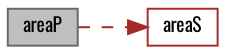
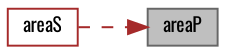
(103, 27) -> (103, 27)
